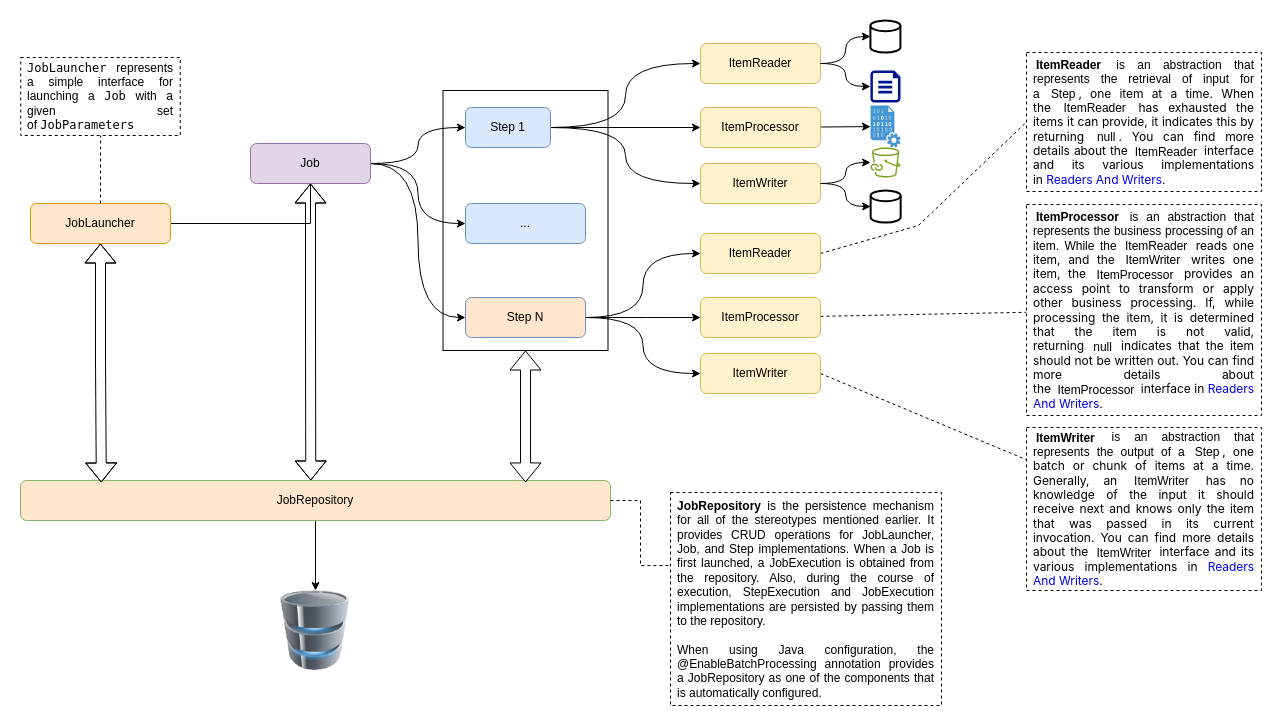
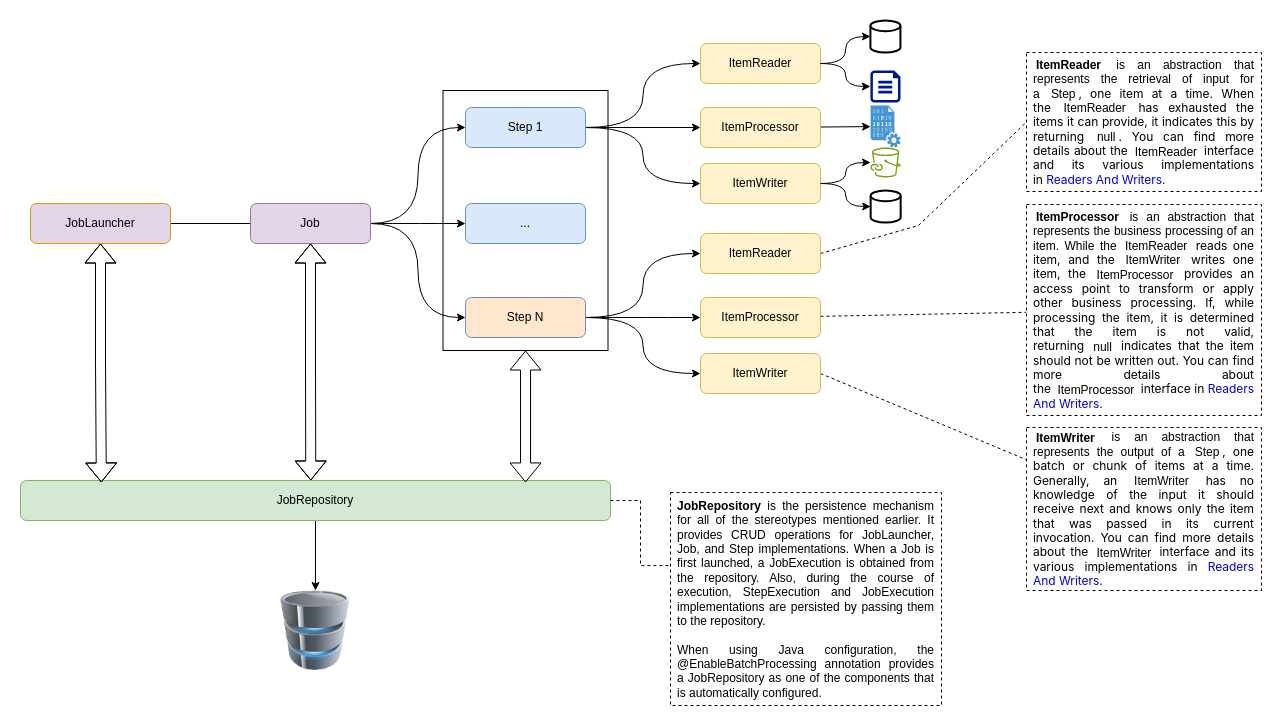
(101, 97) -> none
(508, 128) -> (526, 128)
(311, 164) -> (311, 224)
(101, 170) -> none
(101, 224) -> (101, 224)
(316, 501) -> (316, 501)
